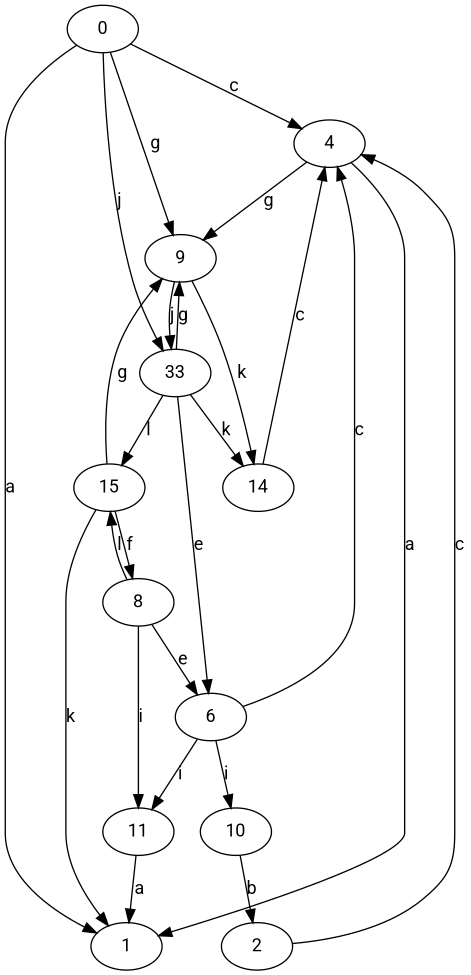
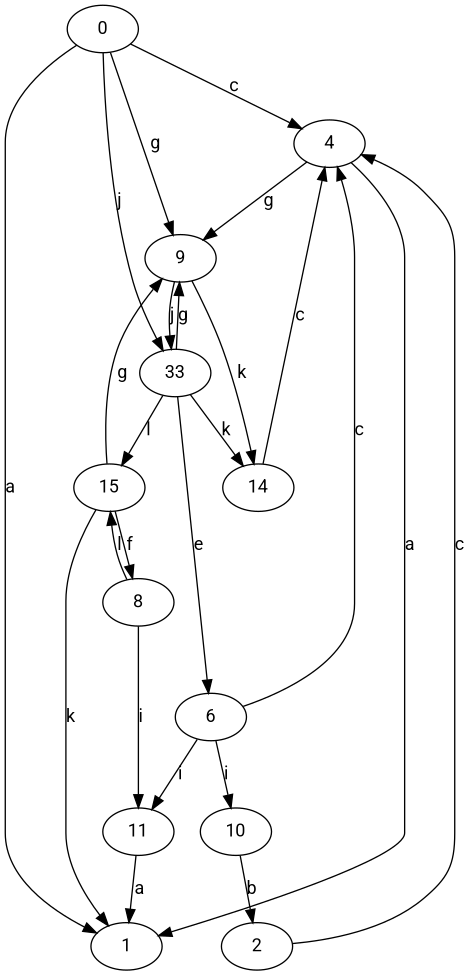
(171, 654) -> none
